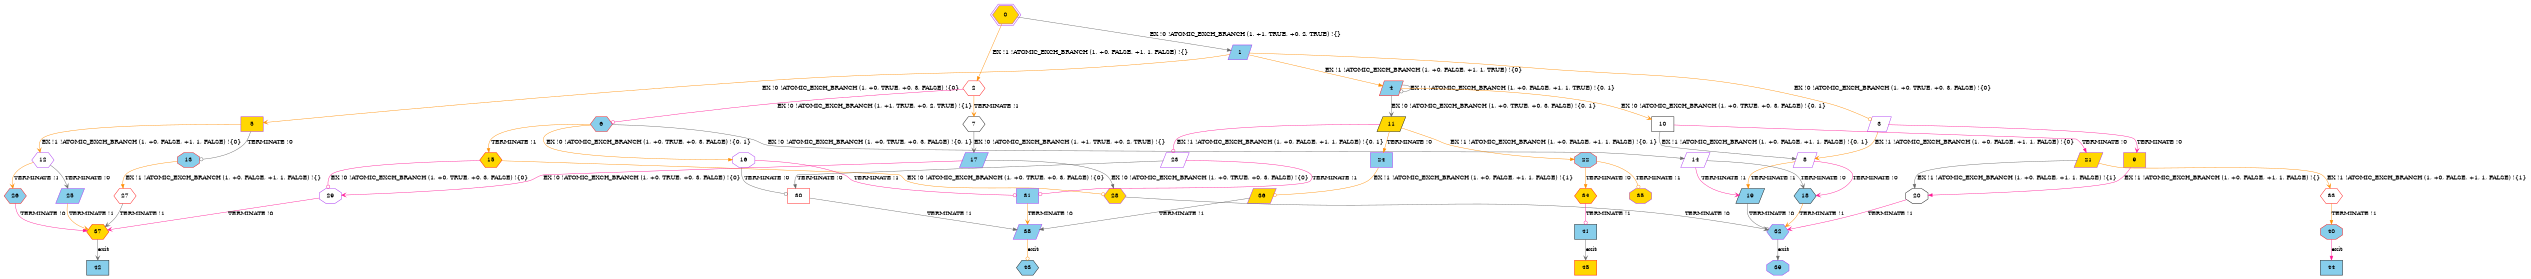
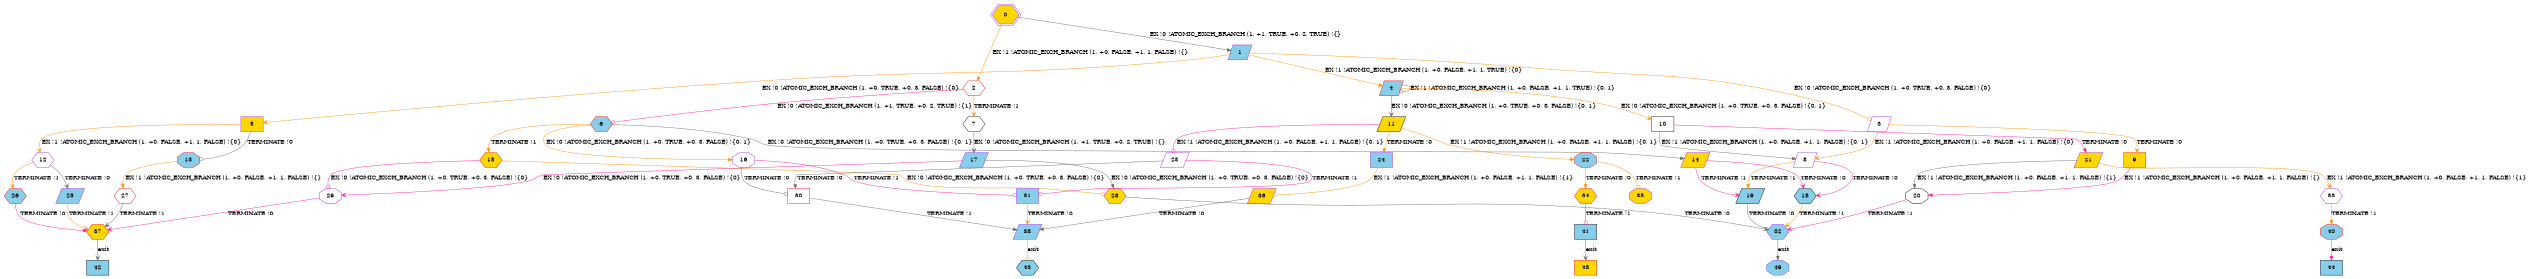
(2017, 129) -> (2017, 129)
(1695, 160) -> (1695, 160)
(2135, 160) -> (2135, 160)
(1758, 165) -> (1758, 165)
(2331, 196) -> (2331, 196)
(1182, 214) -> (1182, 214)
(1778, 268) -> (1778, 268)
